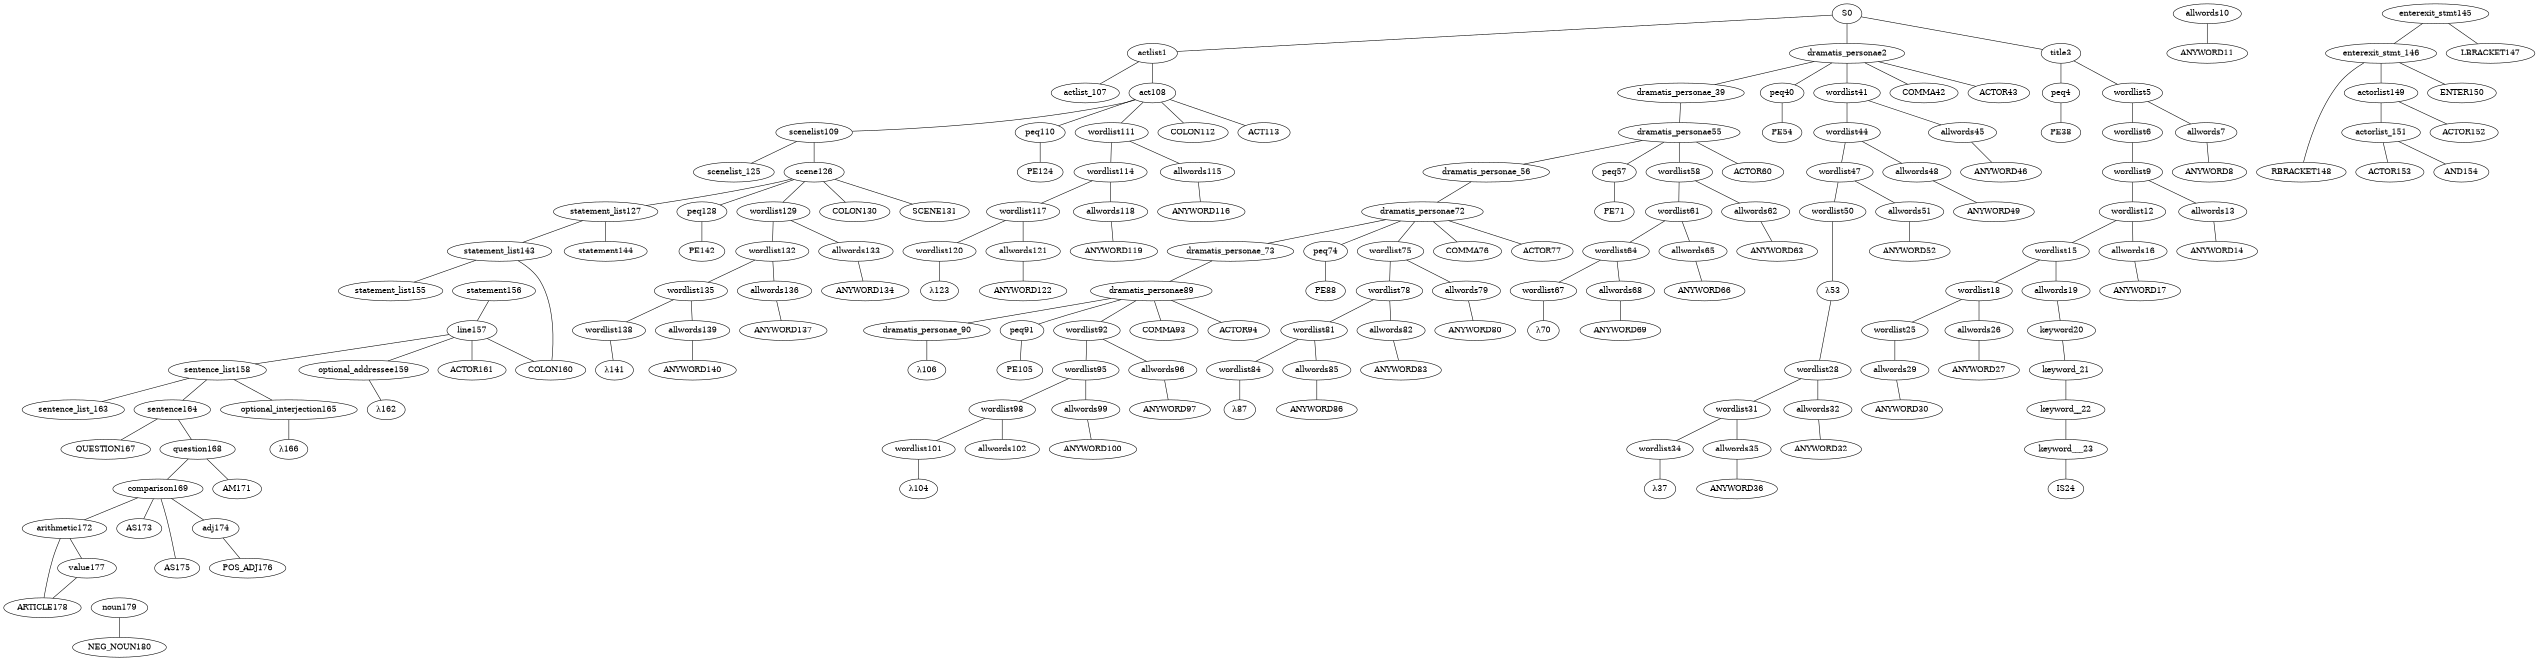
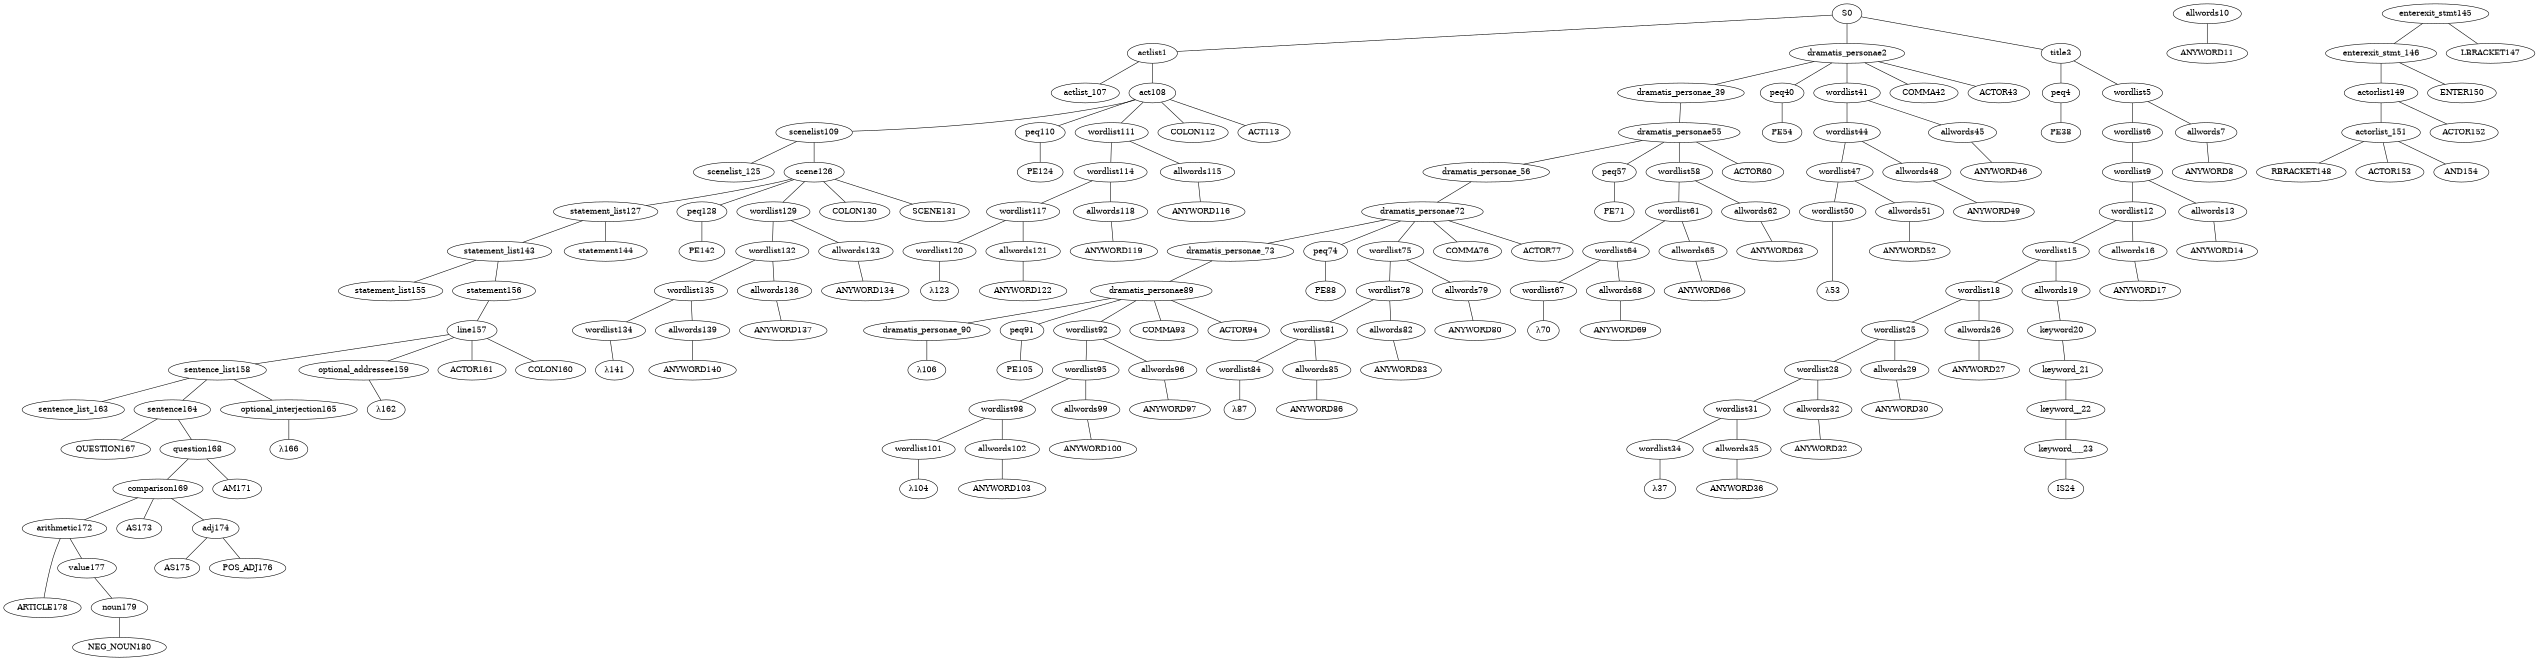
(2324, 106) -> (2341, 152)
(549, 305) -> (497, 271)
(609, 331) -> (609, 331)
(1825, 331) -> (1856, 350)
none -> (1002, 489)
(169, 528) -> (196, 548)
(65, 588) -> (103, 588)
